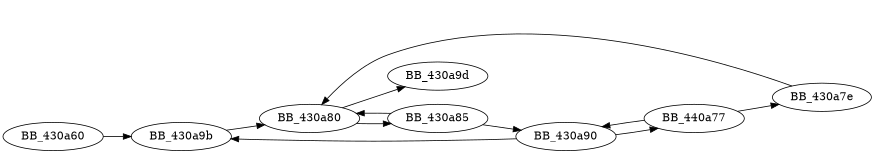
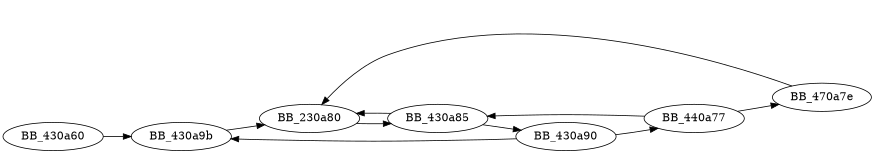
(438, 76) -> none
(822, 97) -> (822, 97)
(310, 118) -> (310, 118)
(627, 123) -> (570, 115)
